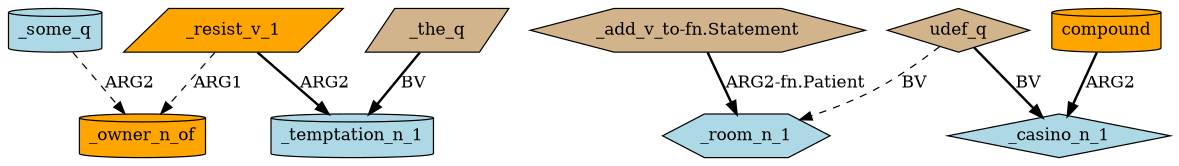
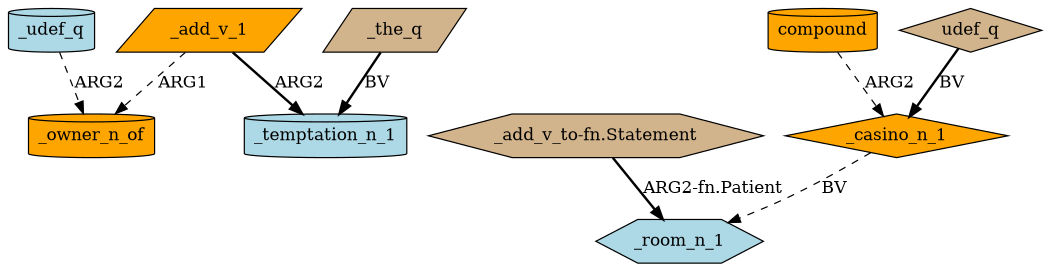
(55, 30) -> (52, 30)
(233, 30) -> (209, 30)
(1085, 78) -> (857, 79)
(879, 87) -> (807, 188)
(1059, 136) -> (897, 136)
